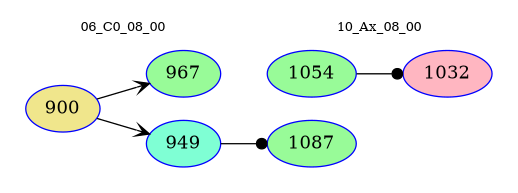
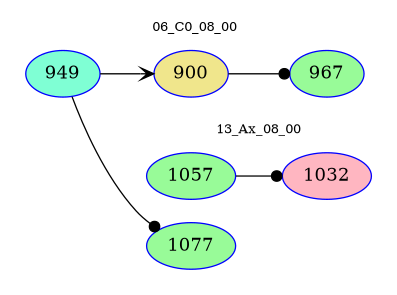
(380, 28) -> (259, 130)
(312, 74) -> (191, 176)
(117, 93) -> (254, 74)
(117, 124) -> (120, 74)
(312, 144) -> (191, 246)
